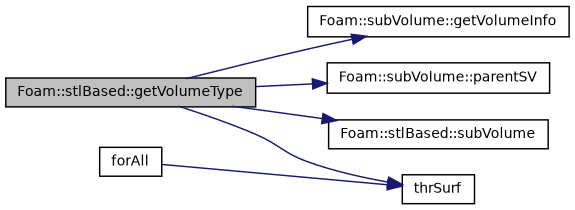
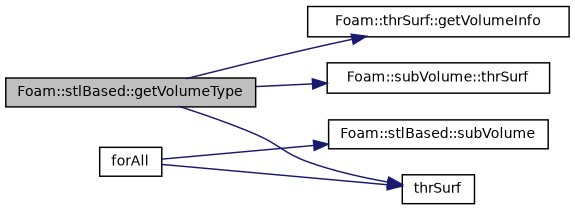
(438, 22) -> (438, 22)
(438, 78) -> (438, 78)
(277, 112) -> (238, 152)
